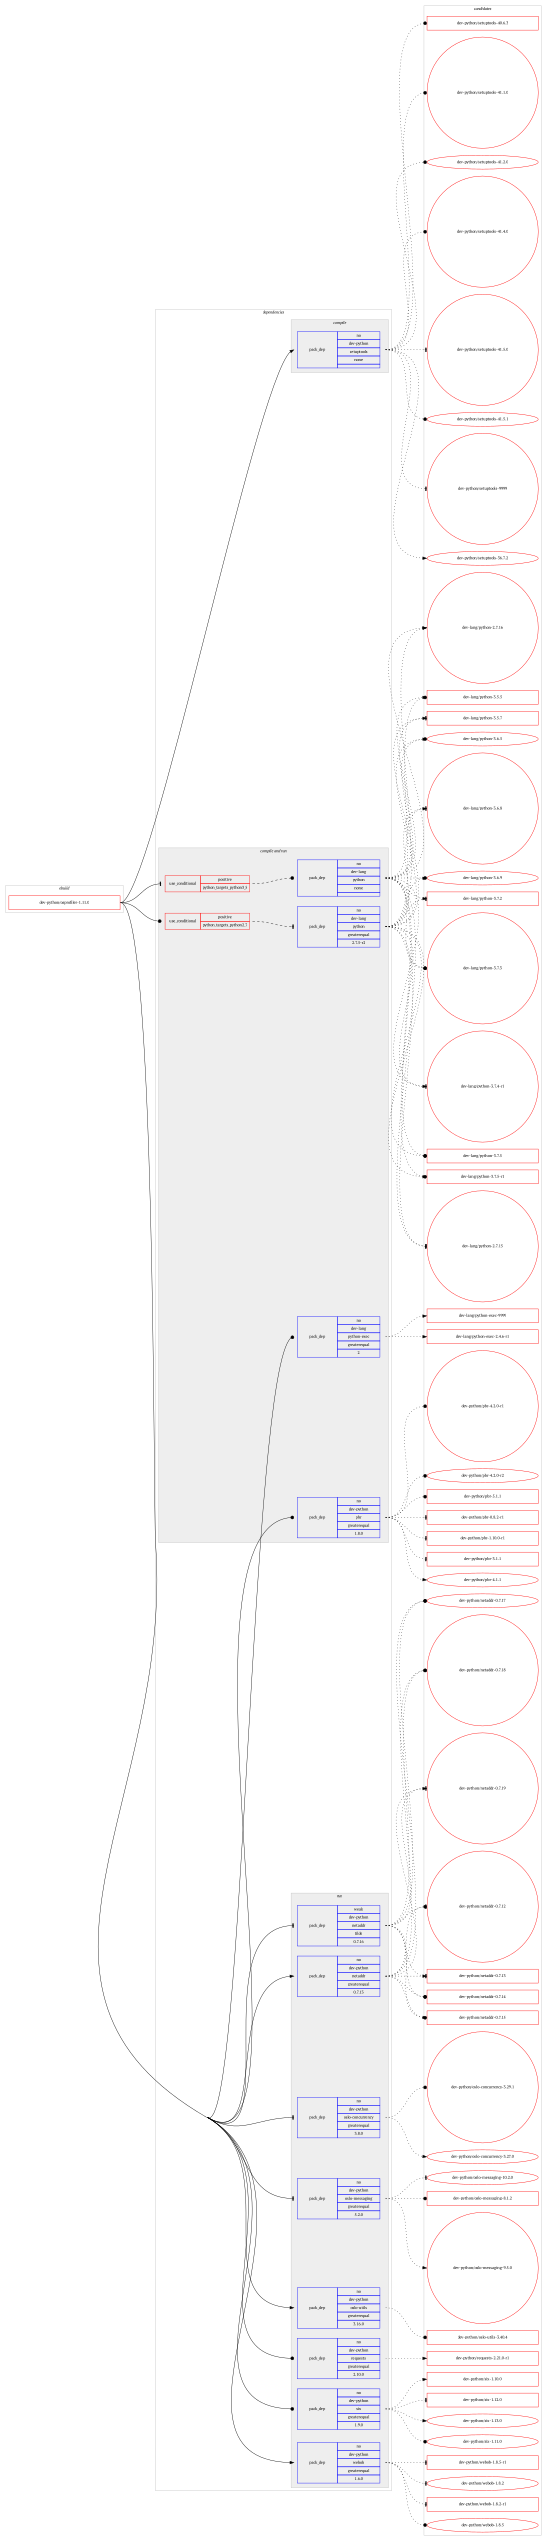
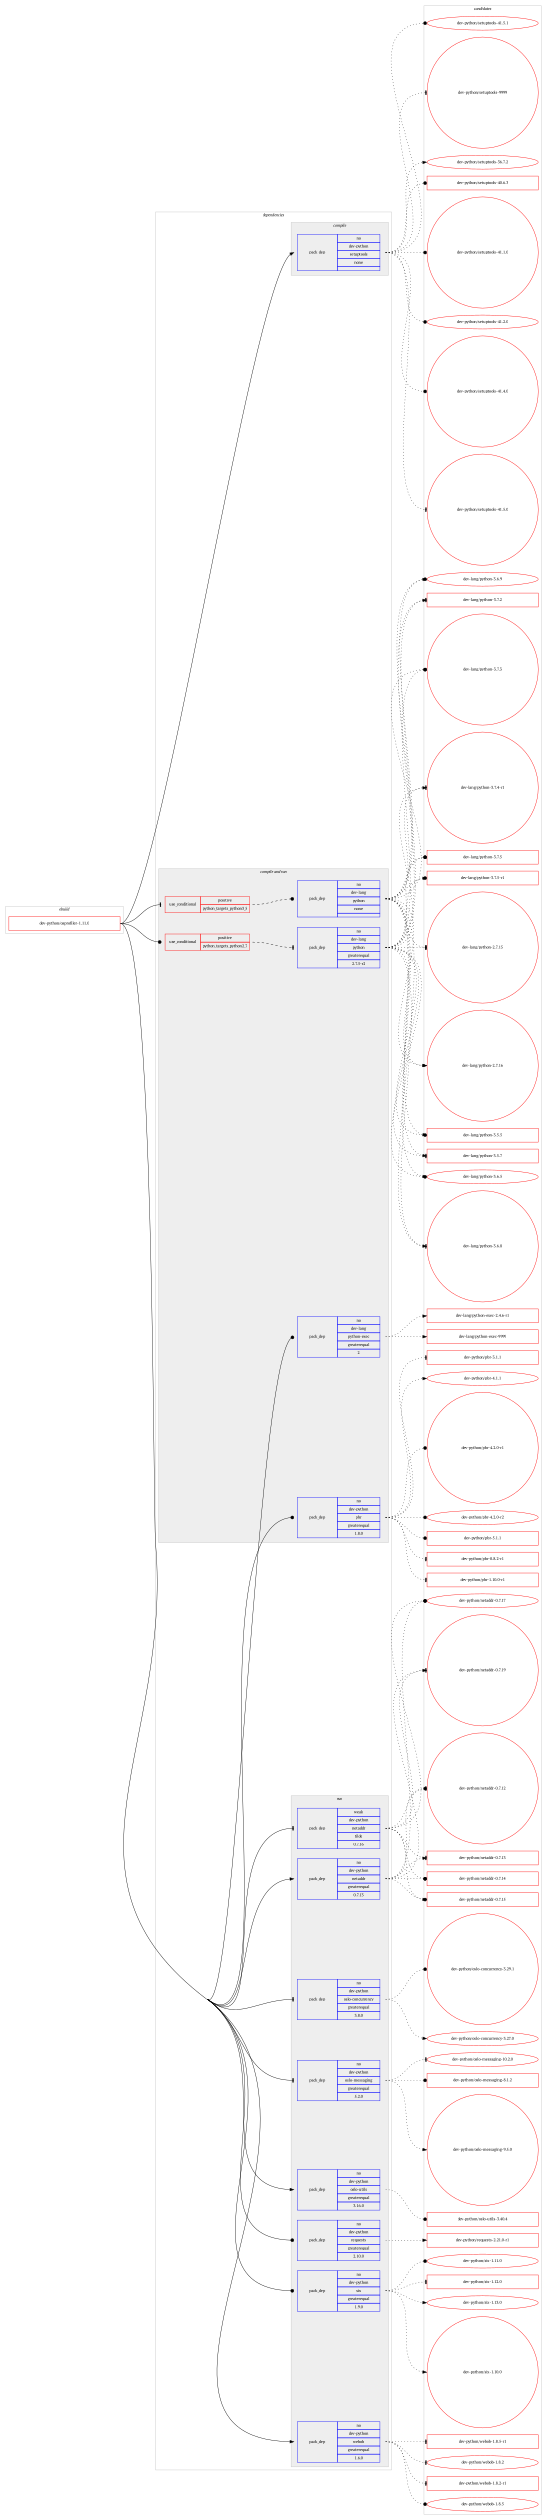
(483, 1670) -> none
(483, 2379) -> (483, 2372)
